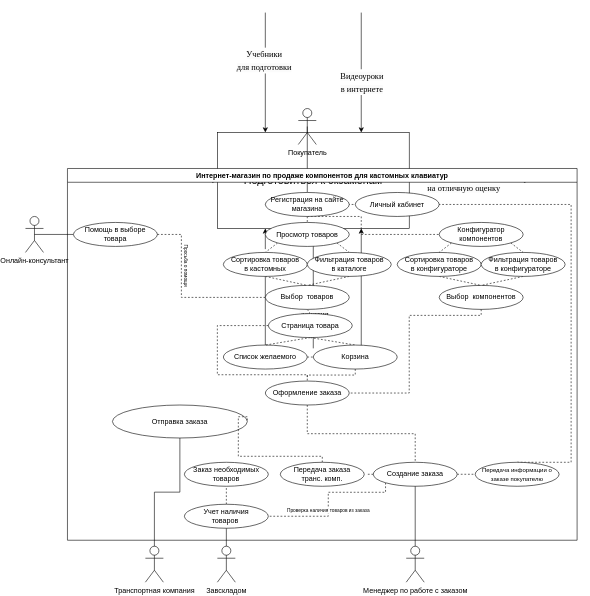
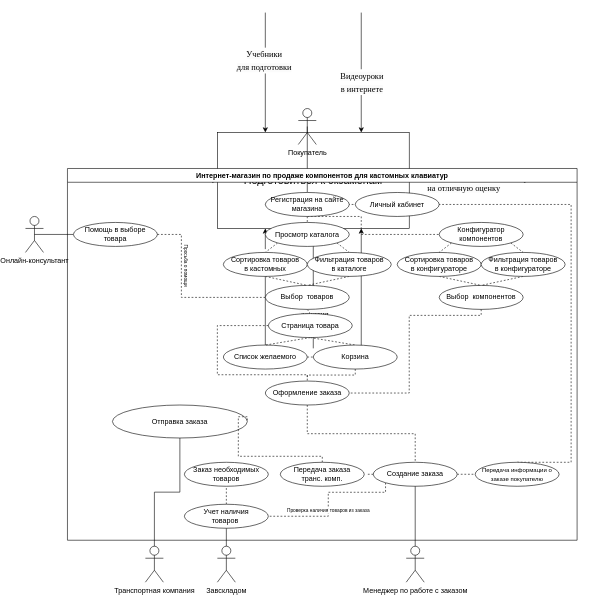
(308, 234) -> (308, 234)
